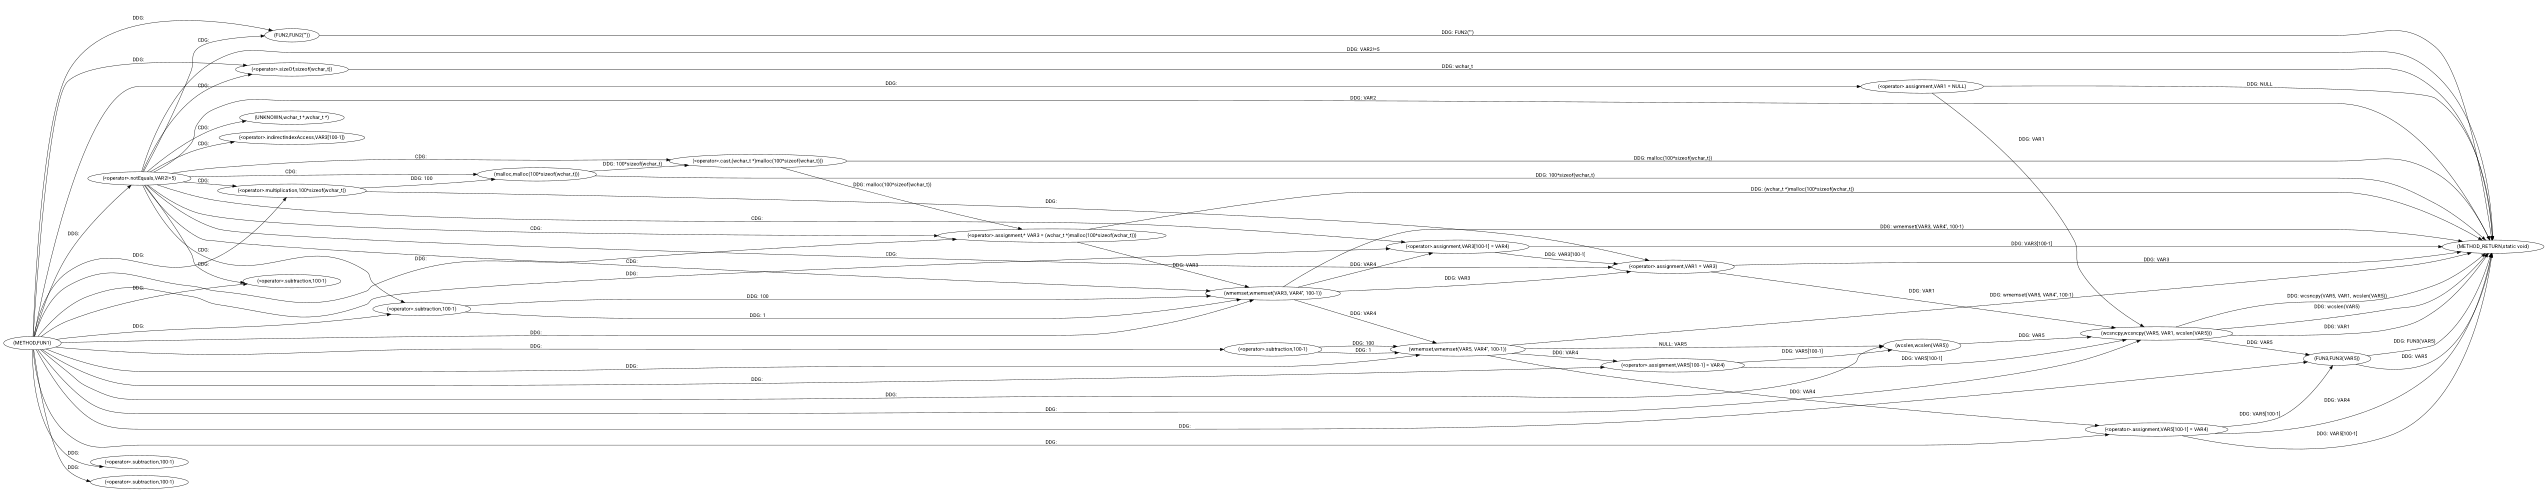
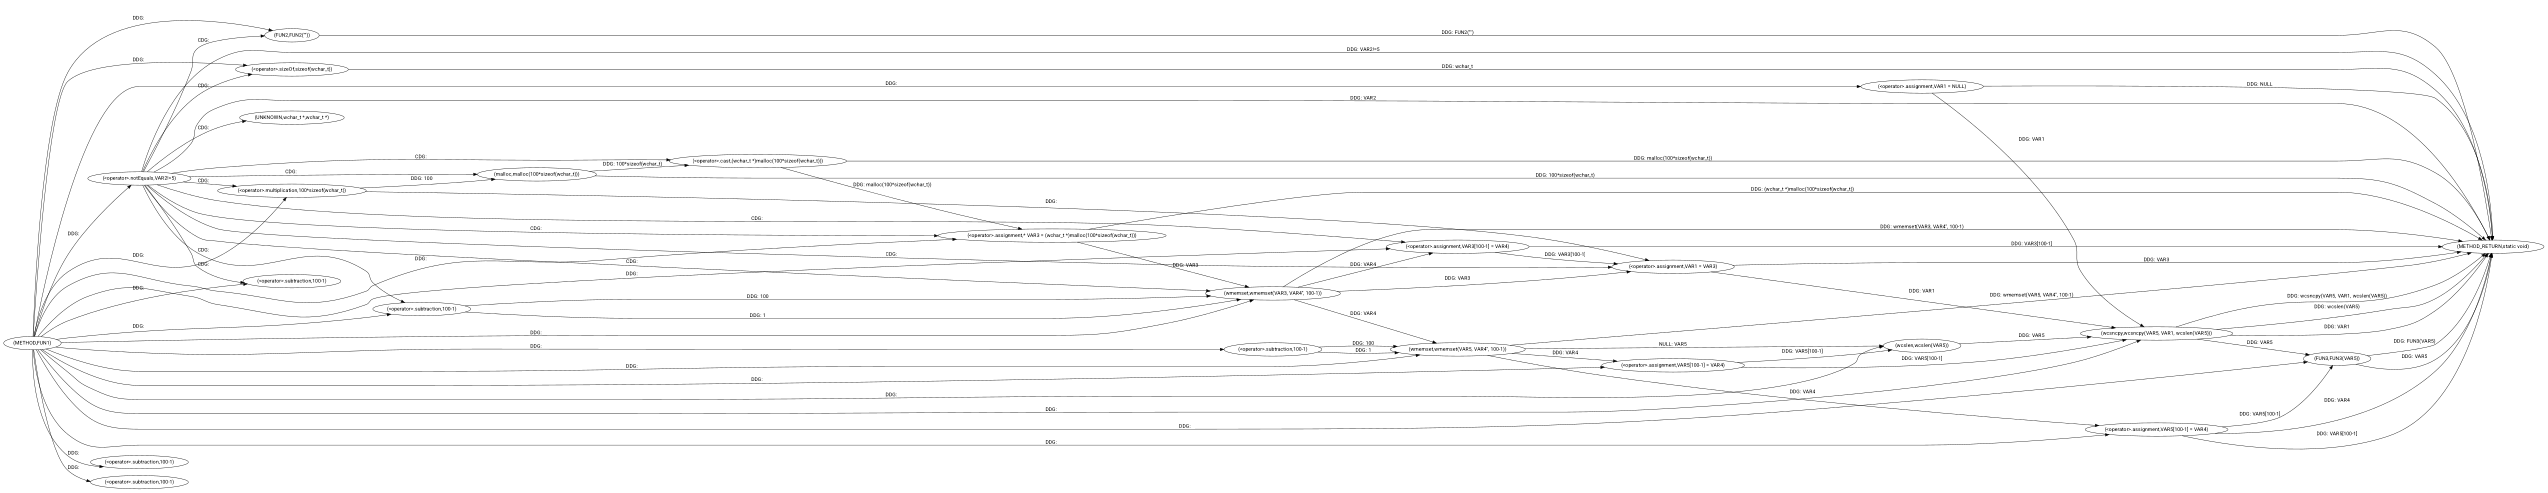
(292, 138) -> none
